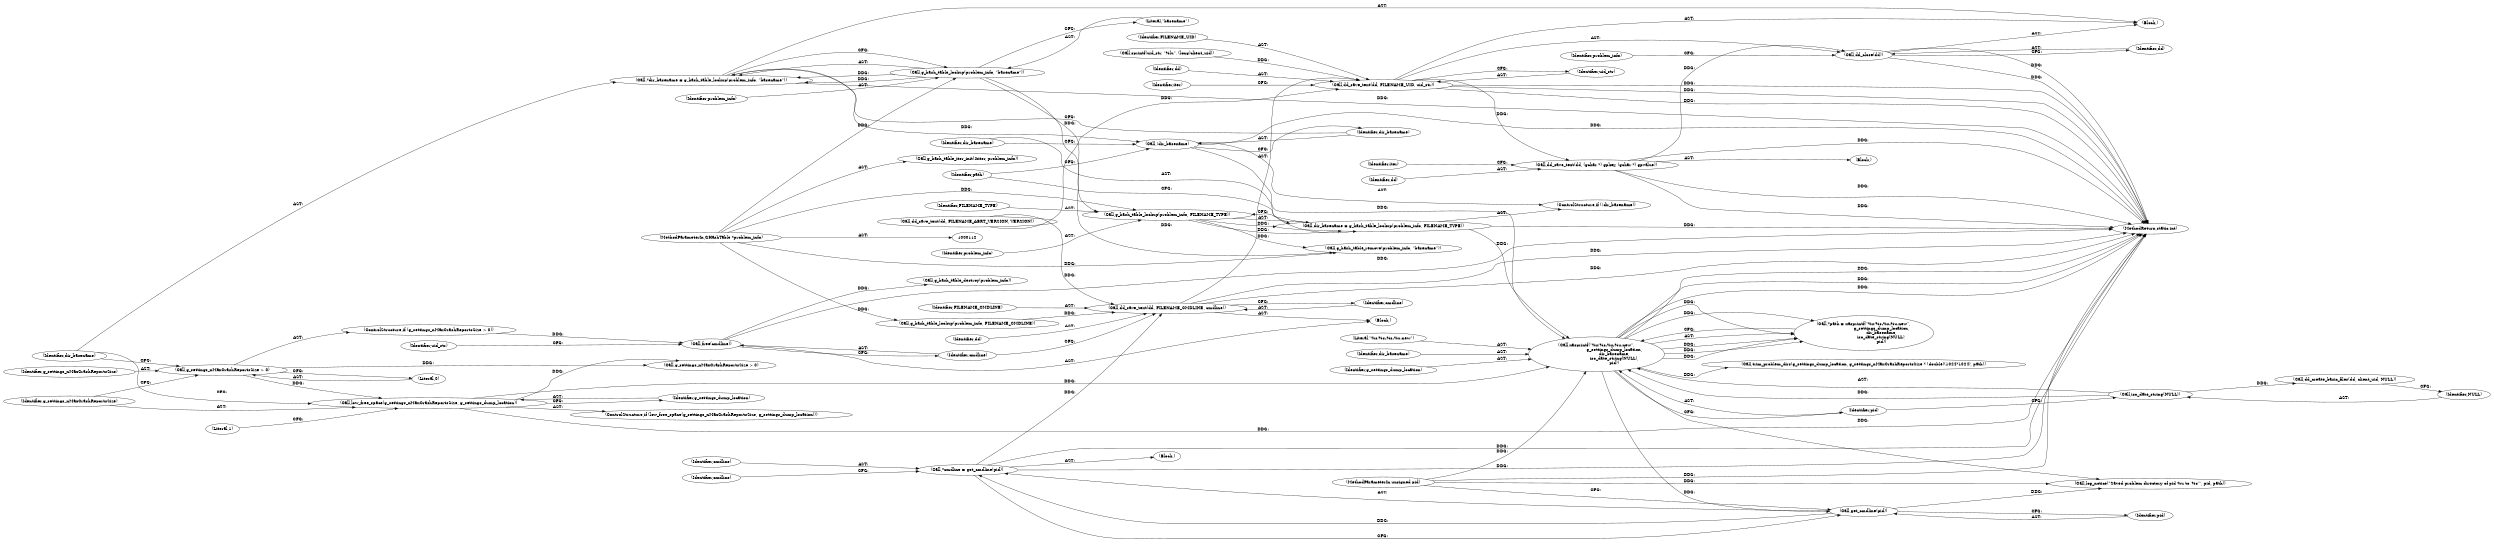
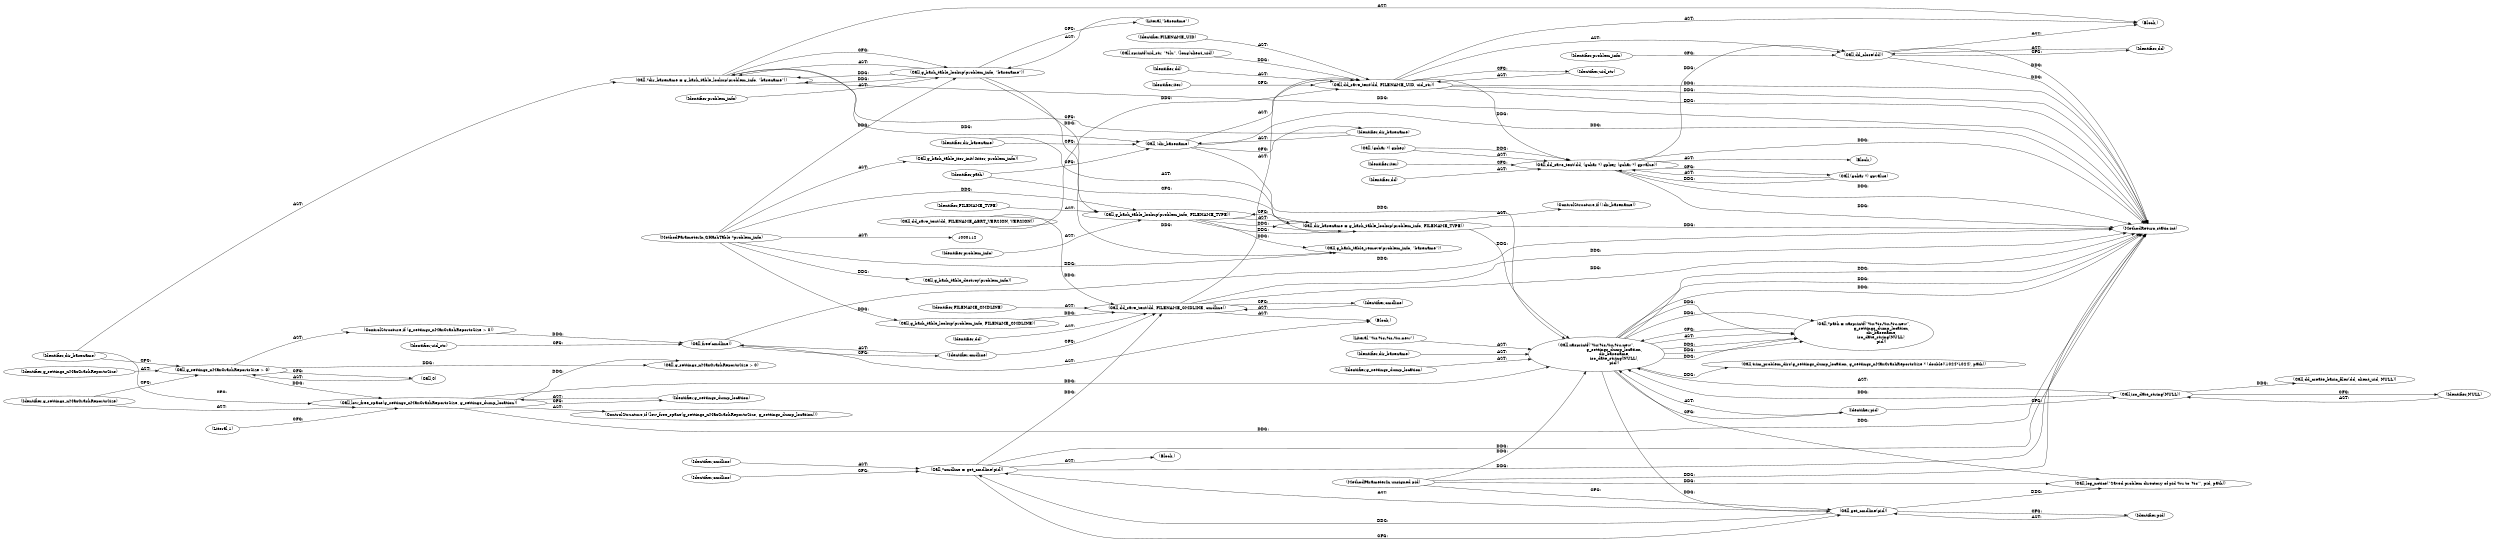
none -> (1383, 148)
none -> (1864, 176)
(1353, 200) -> (1270, 114)
(821, 302) -> (816, 266)
(429, 379) -> (429, 379)
(2410, 388) -> (2313, 395)
